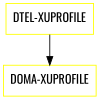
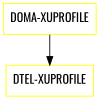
(50, 46) -> (50, 46)
